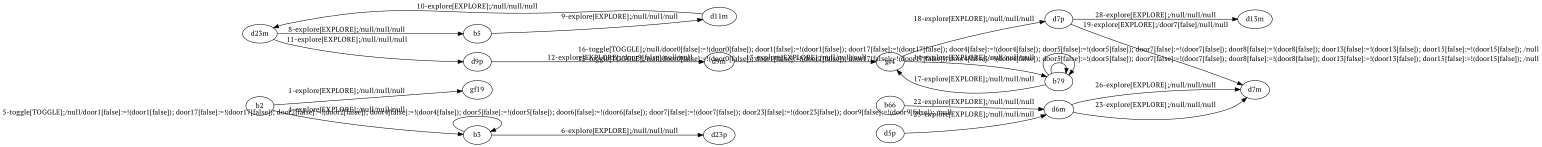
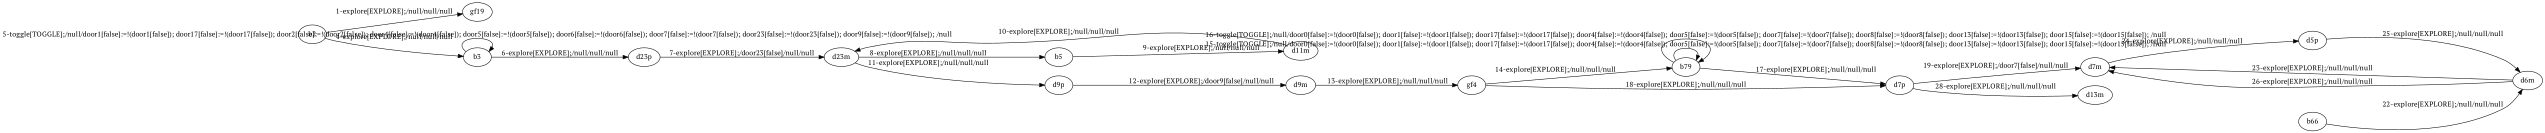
none -> (2200, 49)
none -> (739, 57)
(971, 93) -> (1790, 76)
